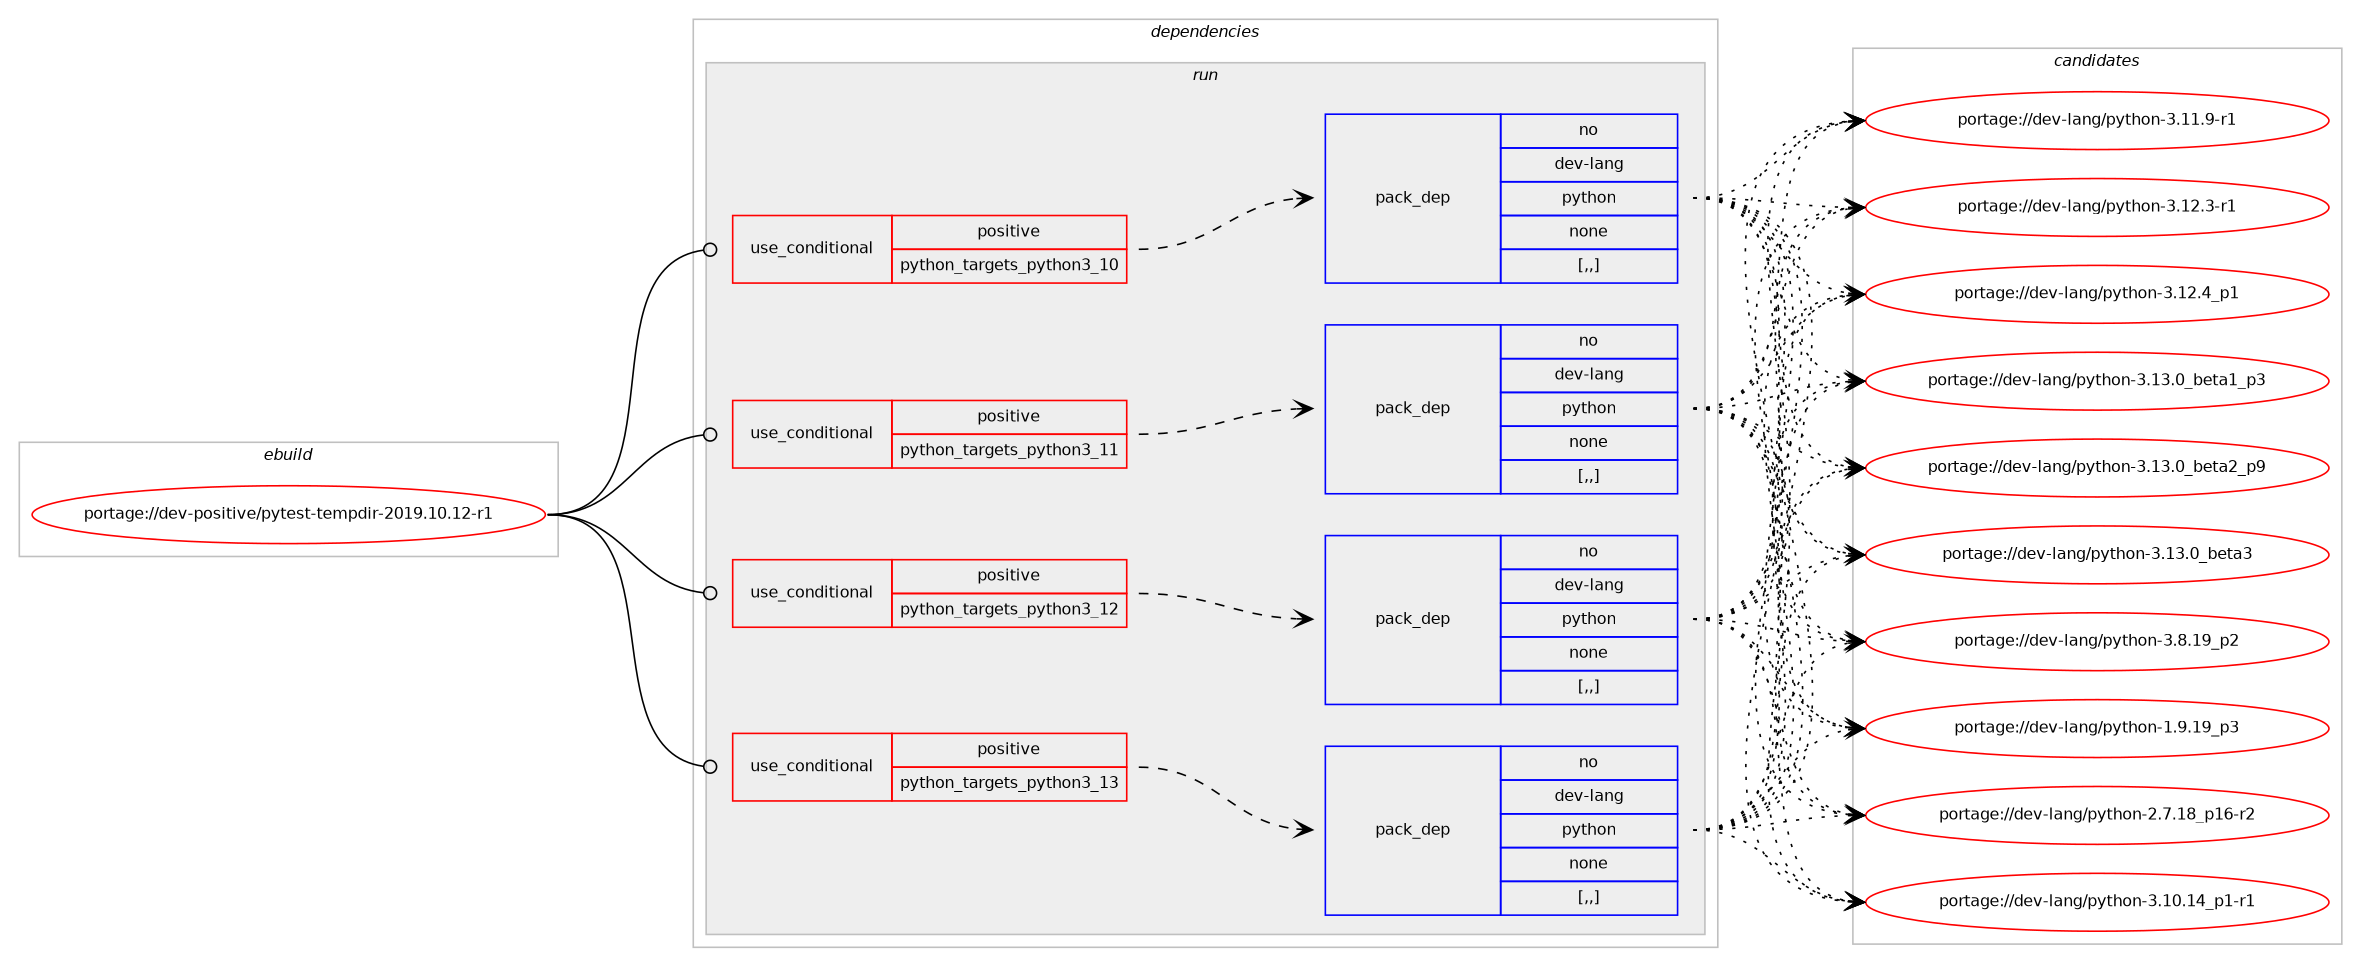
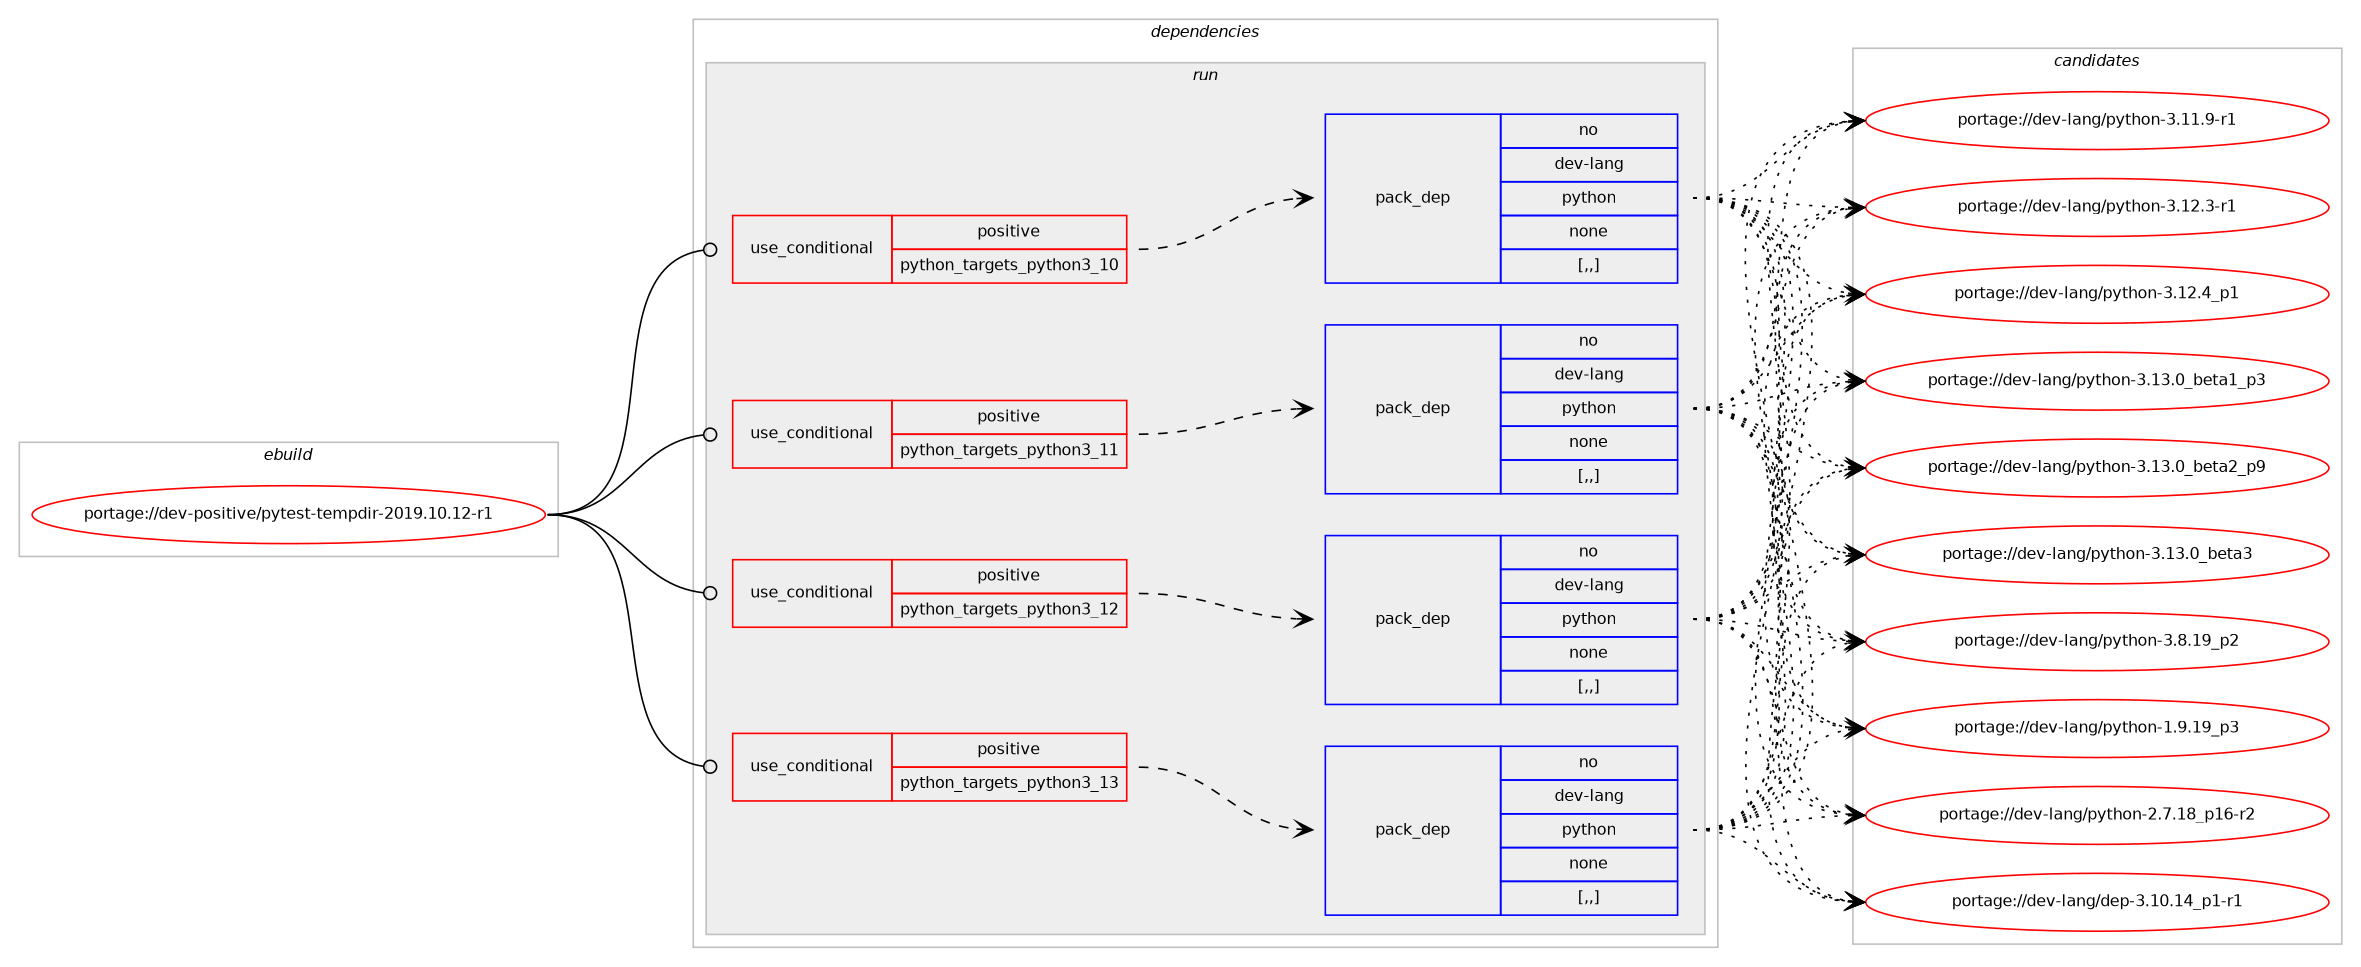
(2097, 902) -> (2097, 902)
